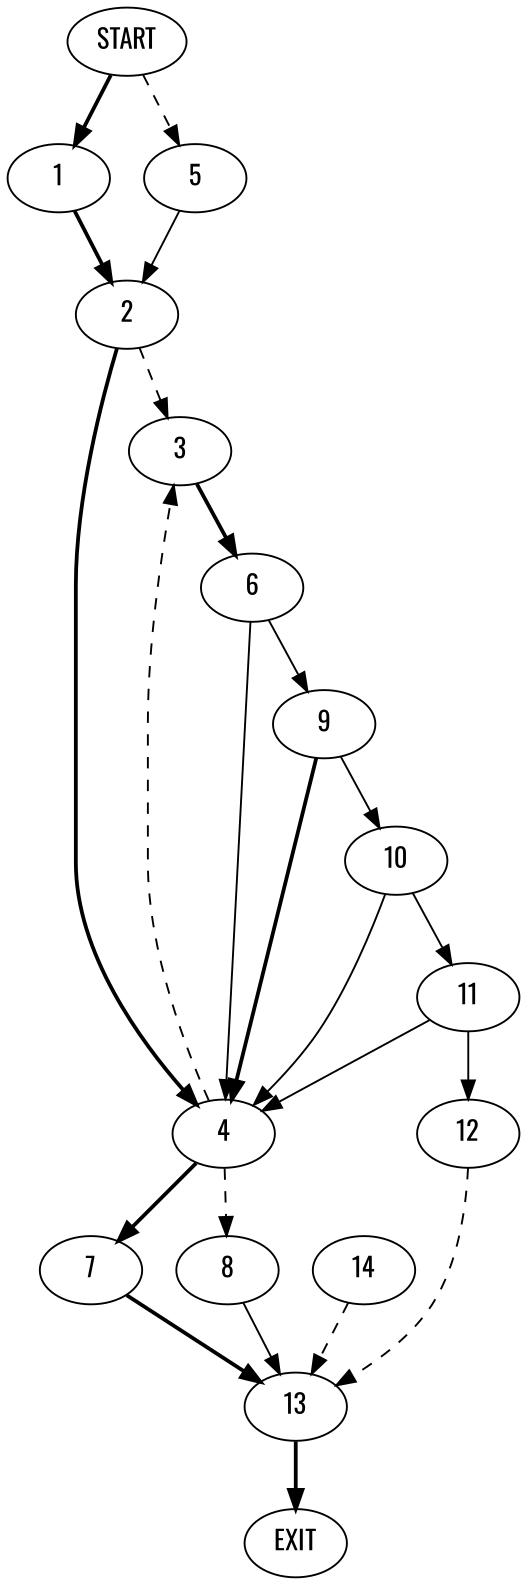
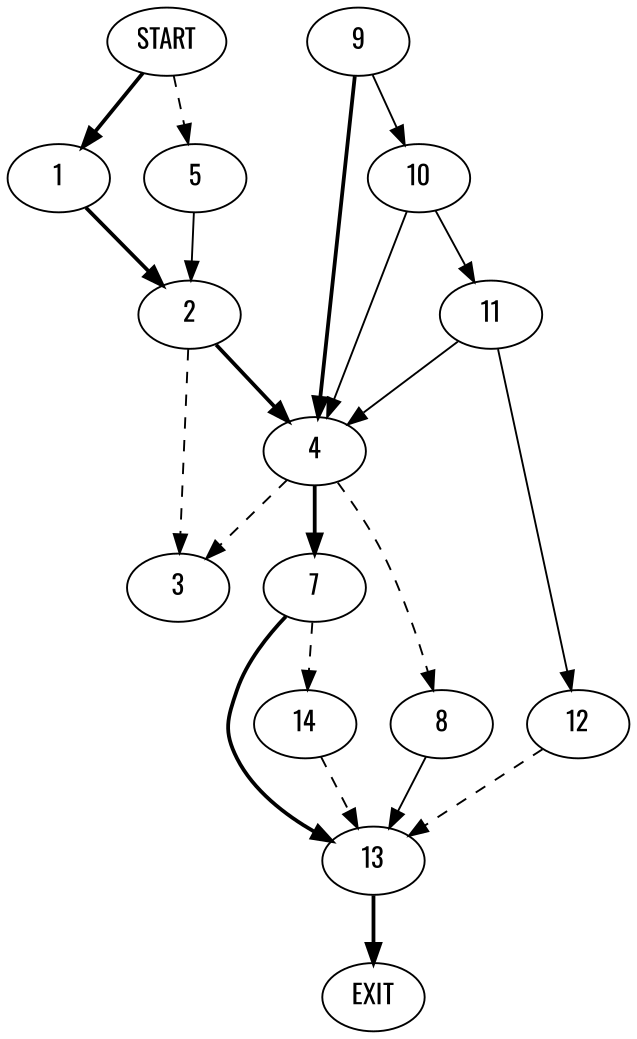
(252, 588) -> none
none -> (311, 647)
